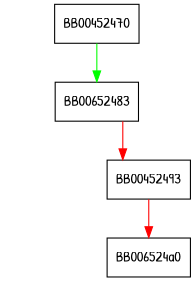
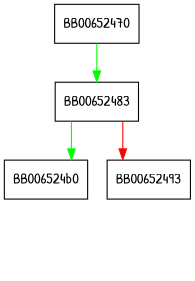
(97, 24) -> (97, 24)
none -> (46, 180)
(149, 180) -> (149, 180)
(149, 258) -> none
